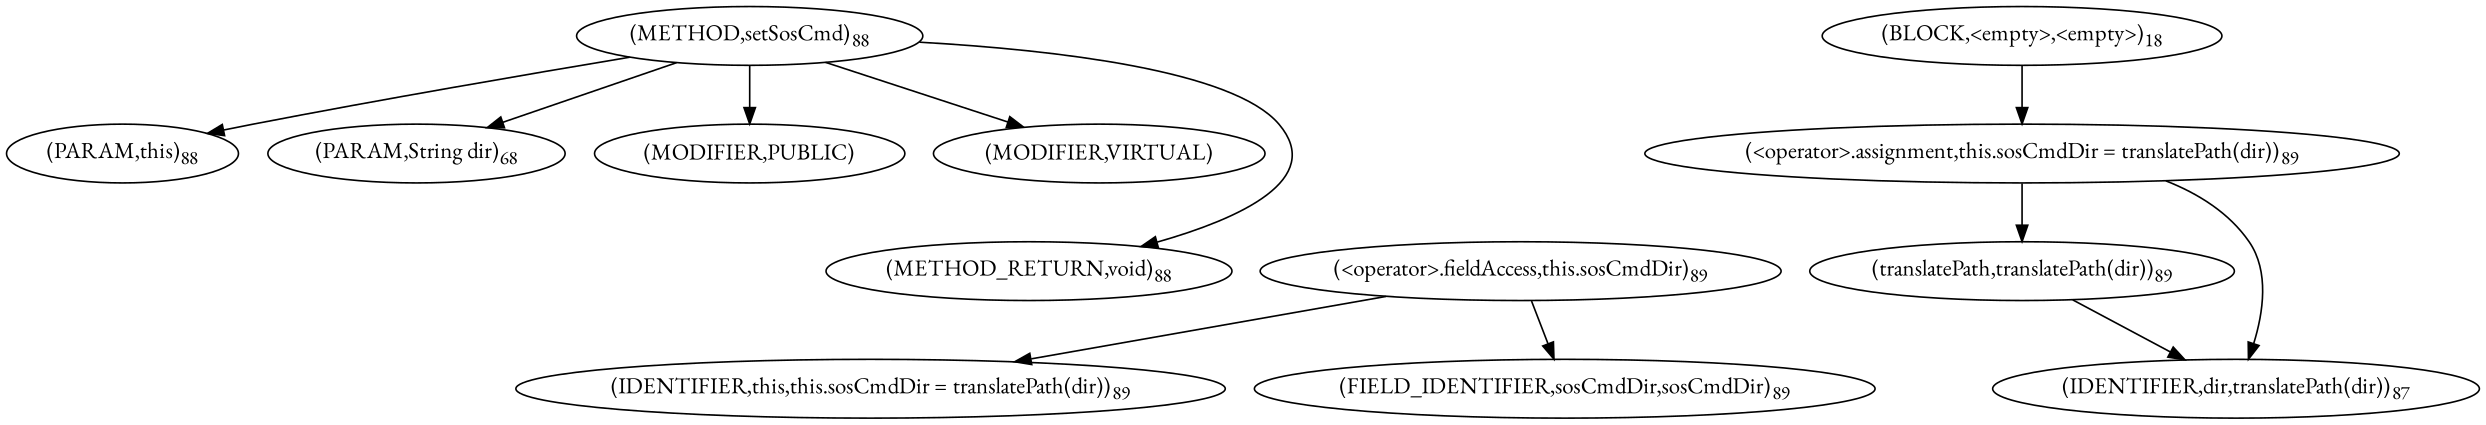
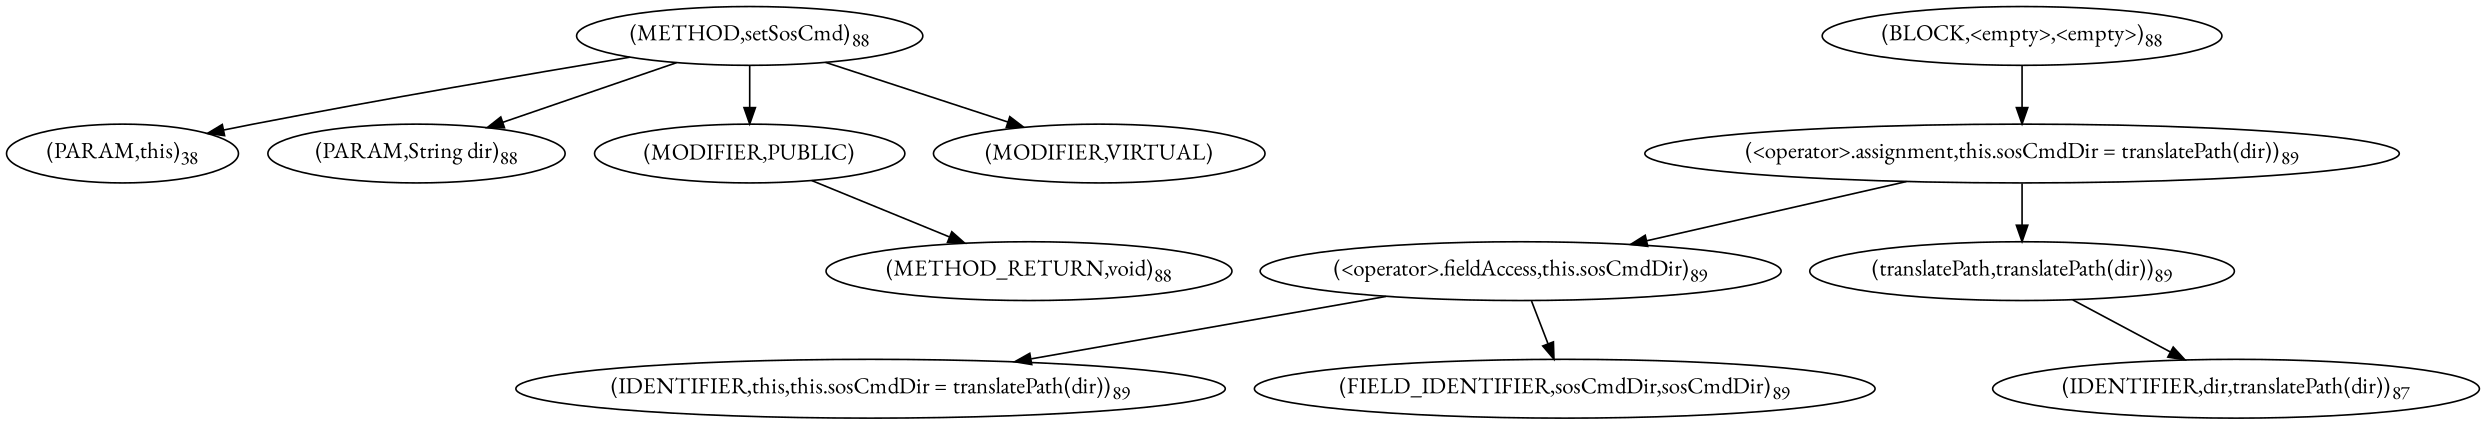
(2154, 33) -> (2154, 33)
(1204, 84) -> (880, 209)
(189, 151) -> (189, 151)
(509, 151) -> (509, 151)
(2249, 242) -> (1777, 211)
